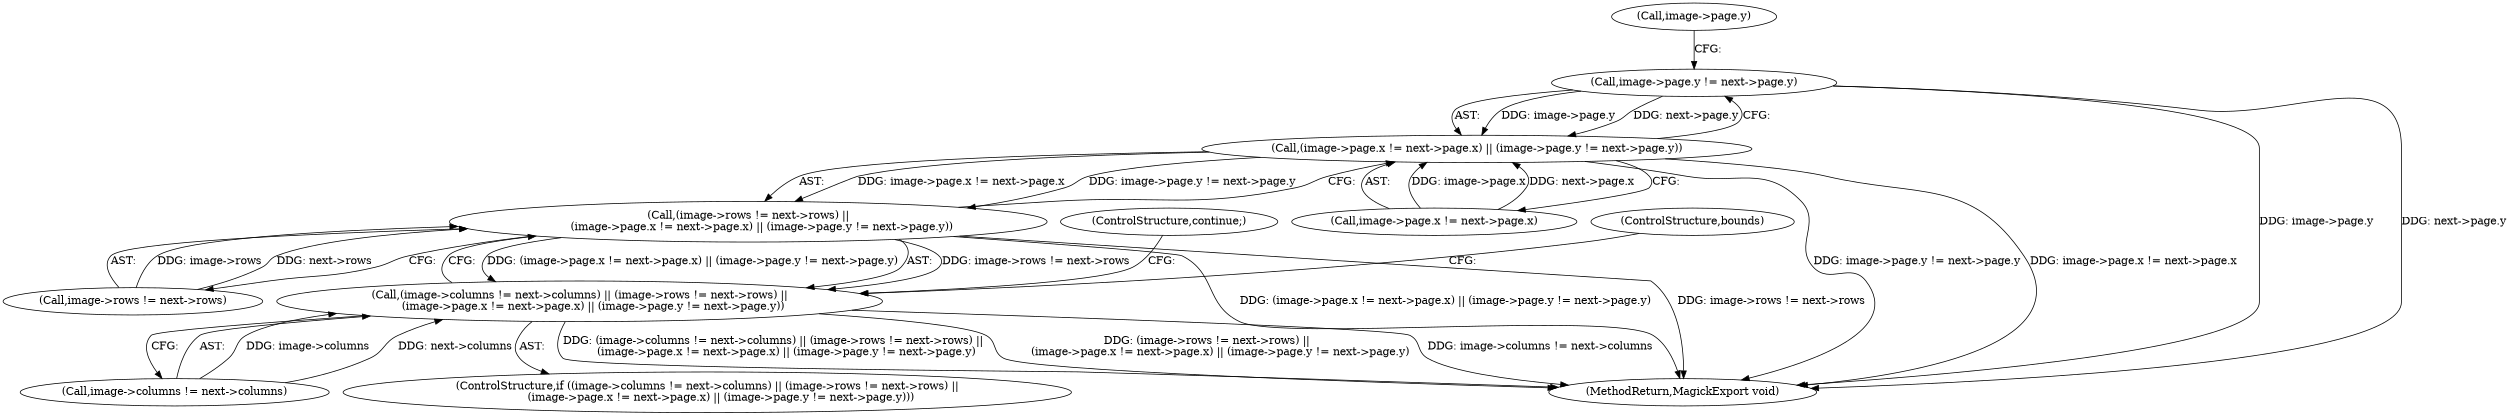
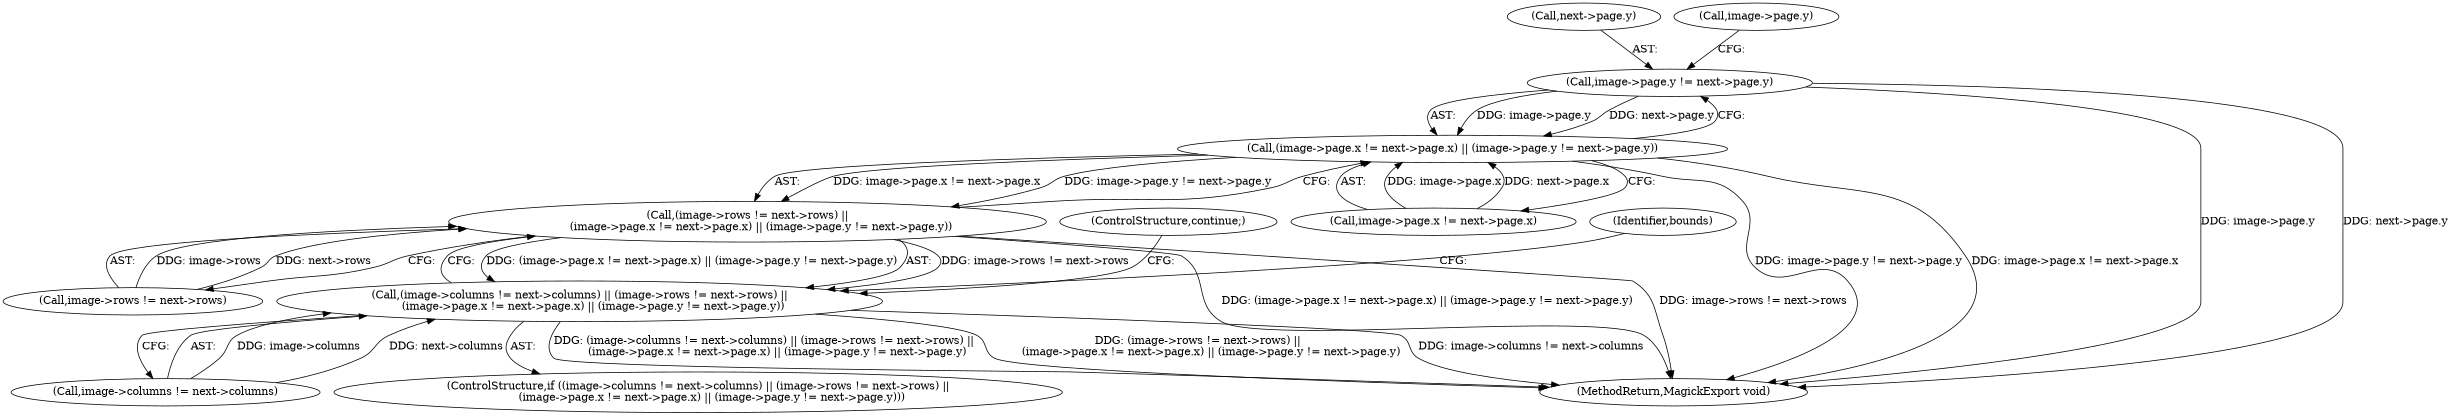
none -> (1584, 17)
(1693, 222) -> (1663, 222)
